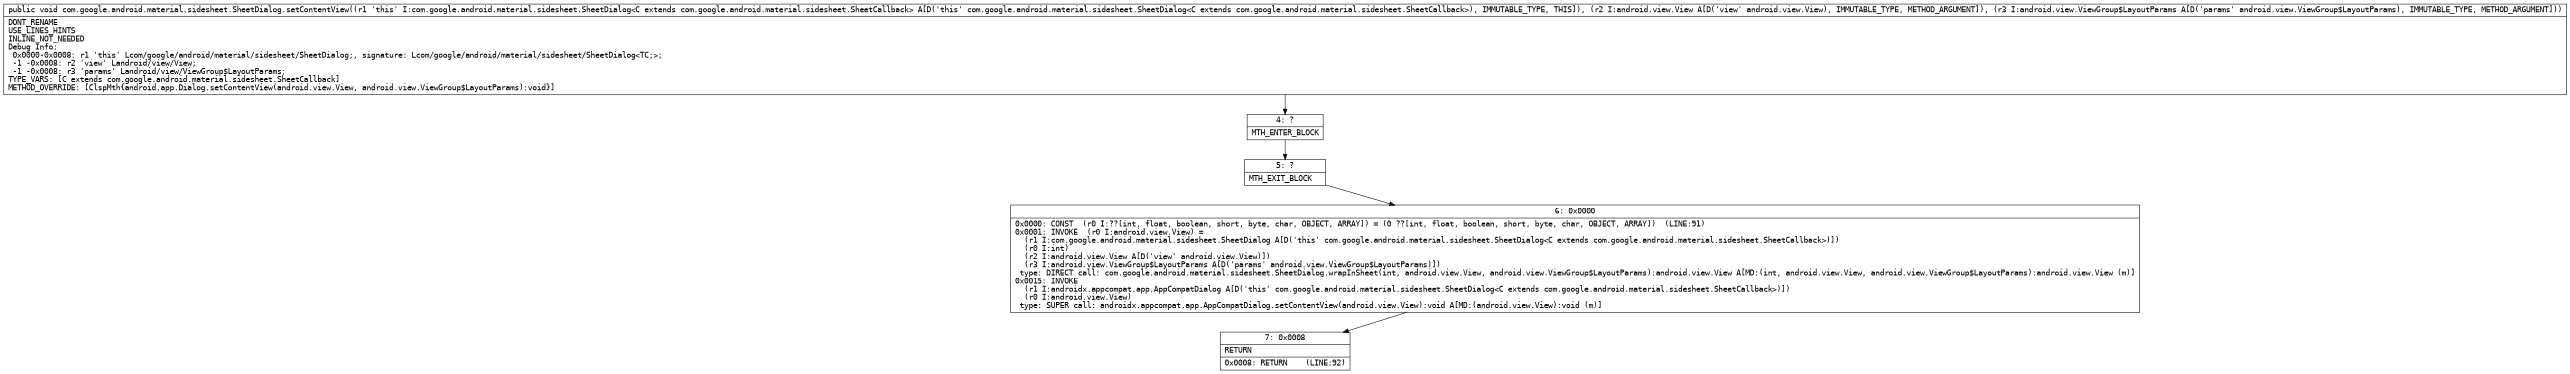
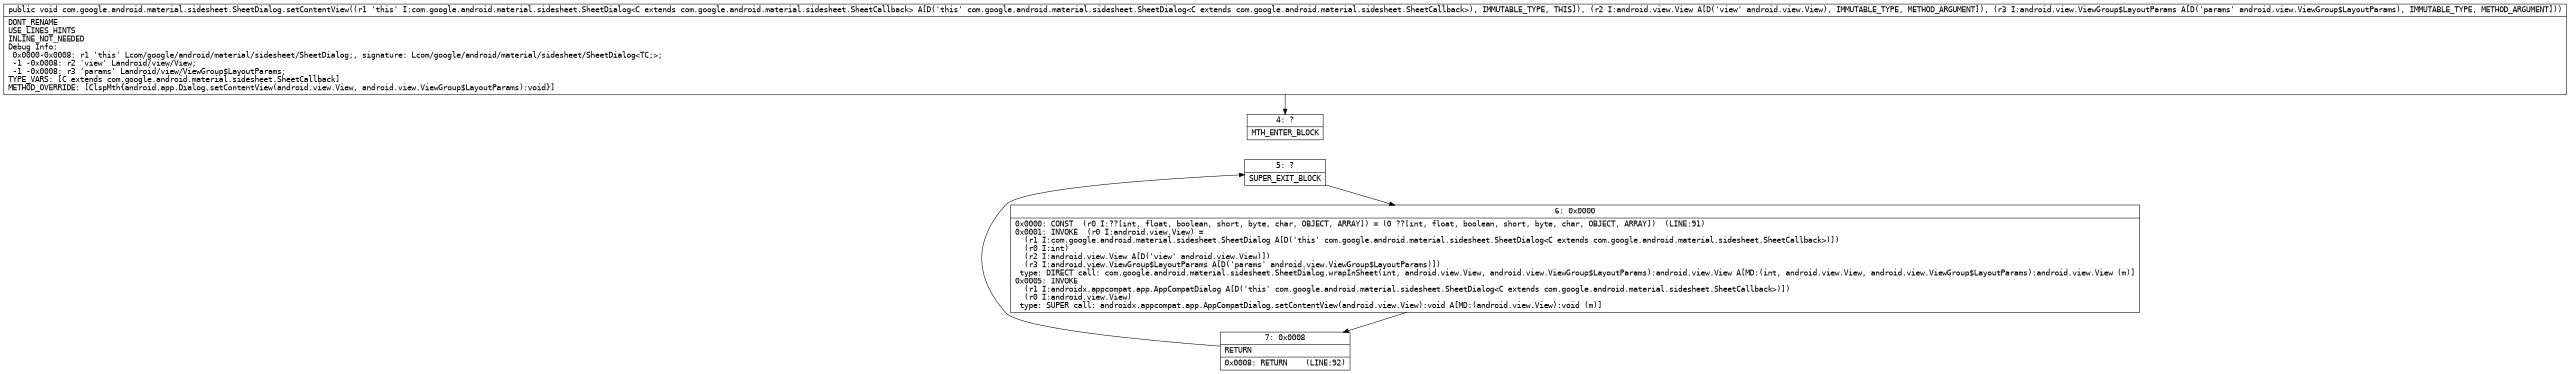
(1285, 147) -> (983, 250)
(1281, 179) -> (1285, 179)
(1051, 281) -> (1051, 281)
